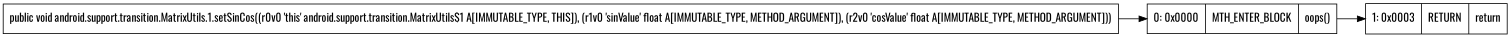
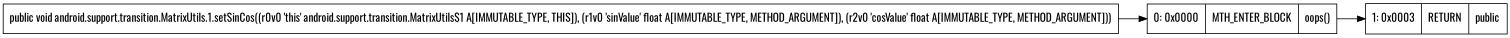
(1488, 18) -> (1488, 18)
